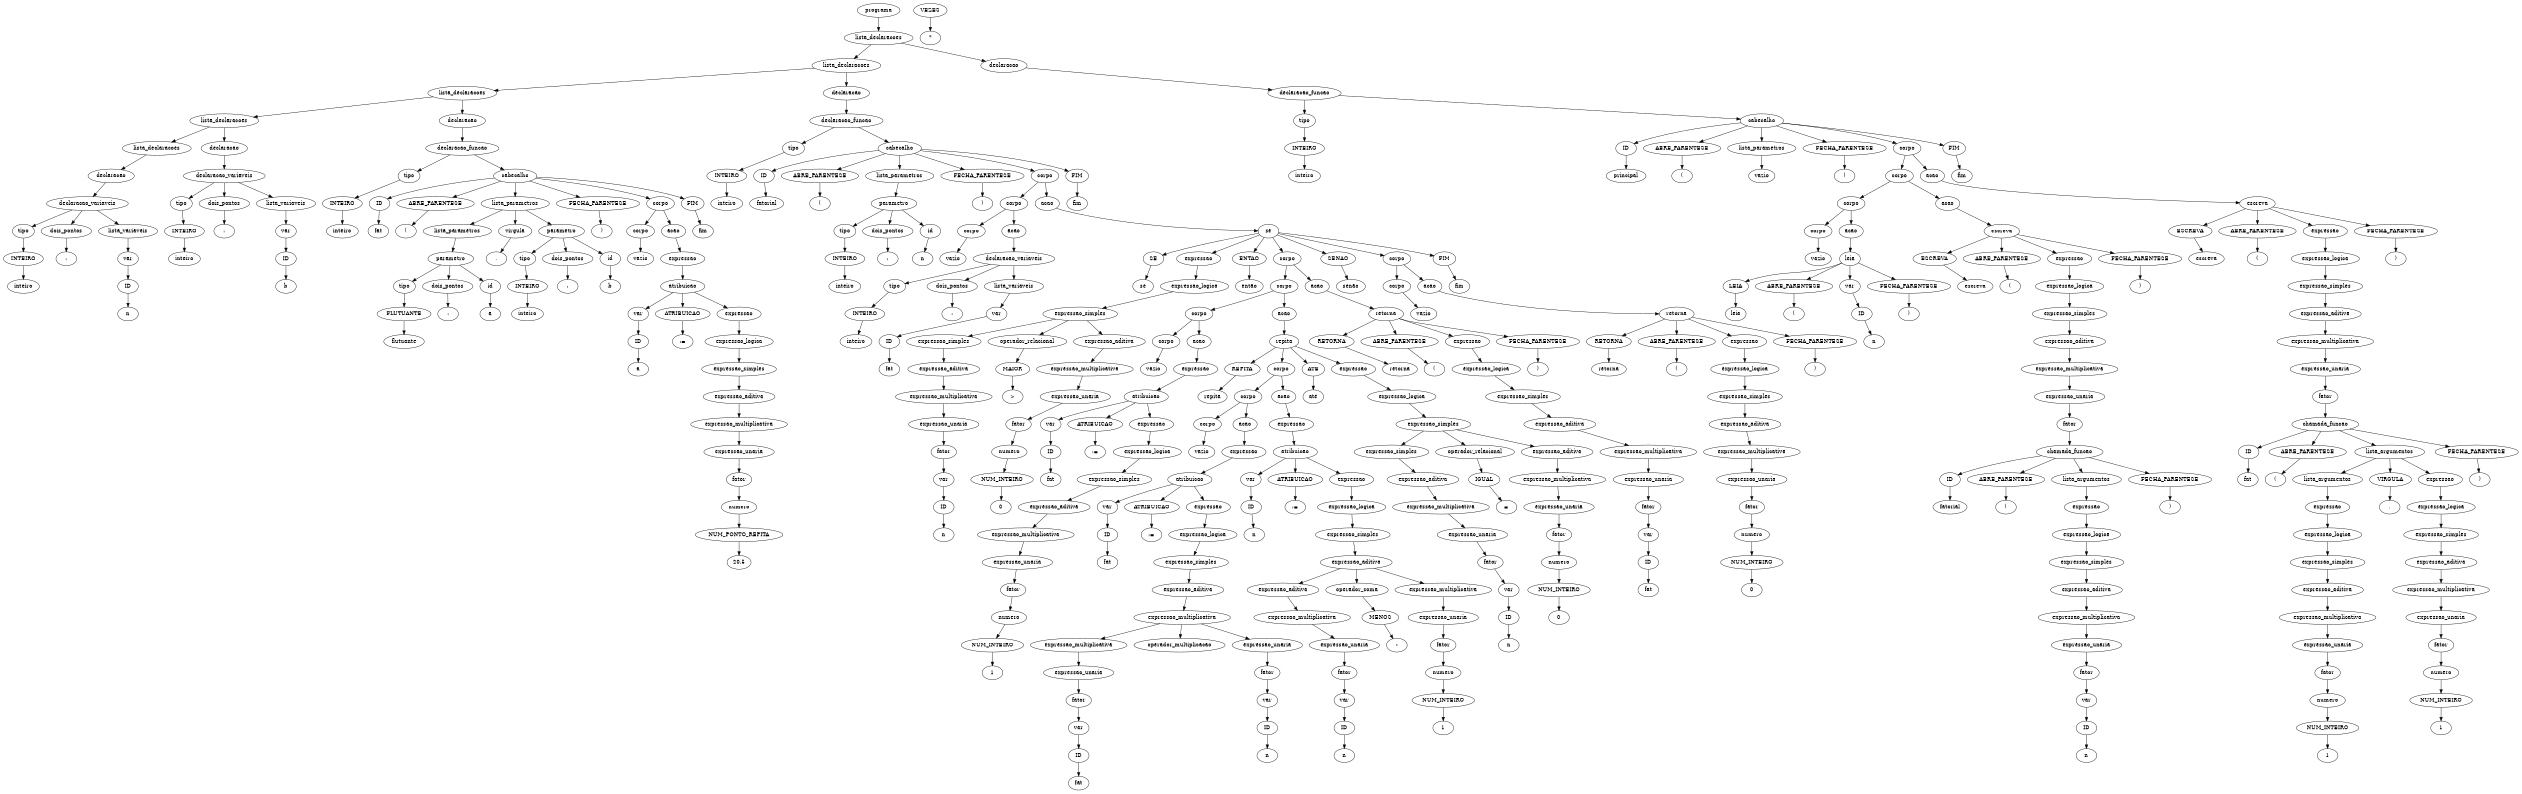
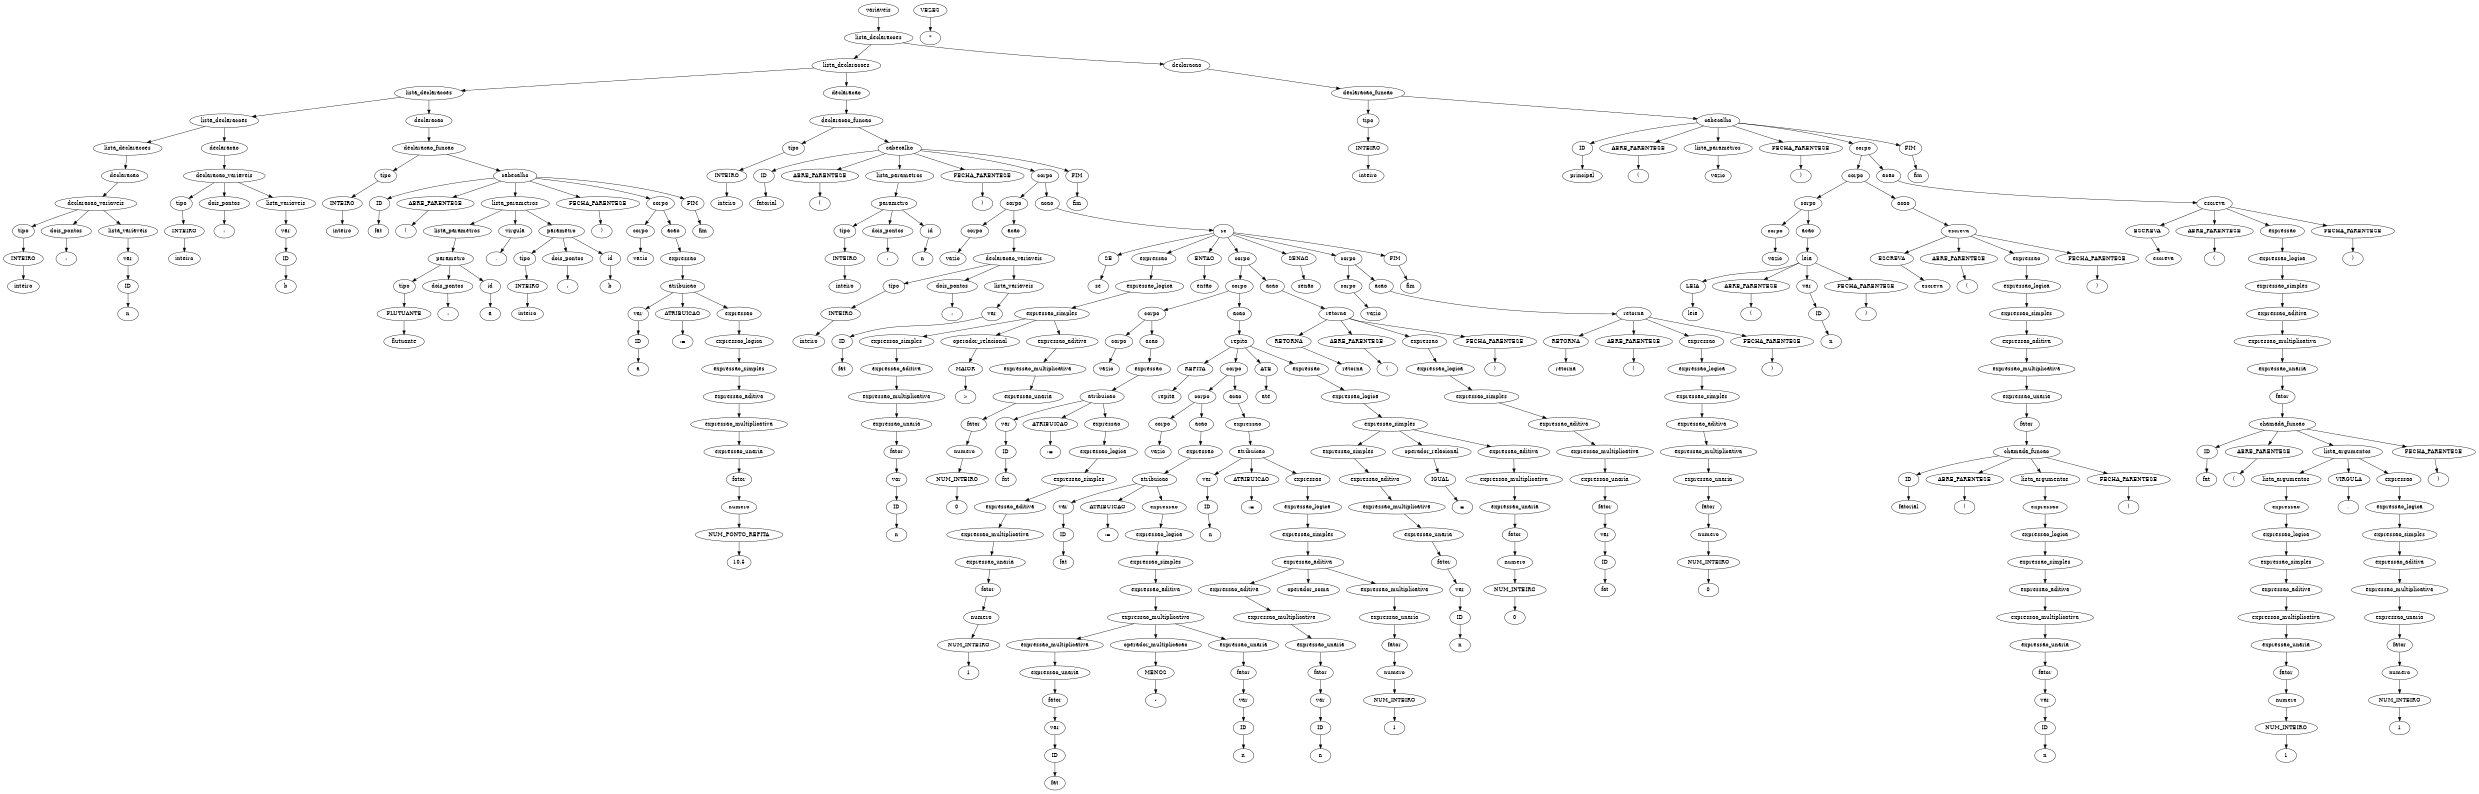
(879, 10) -> (879, 10)
(739, 562) -> (739, 562)
(1368, 602) -> (1156, 657)
